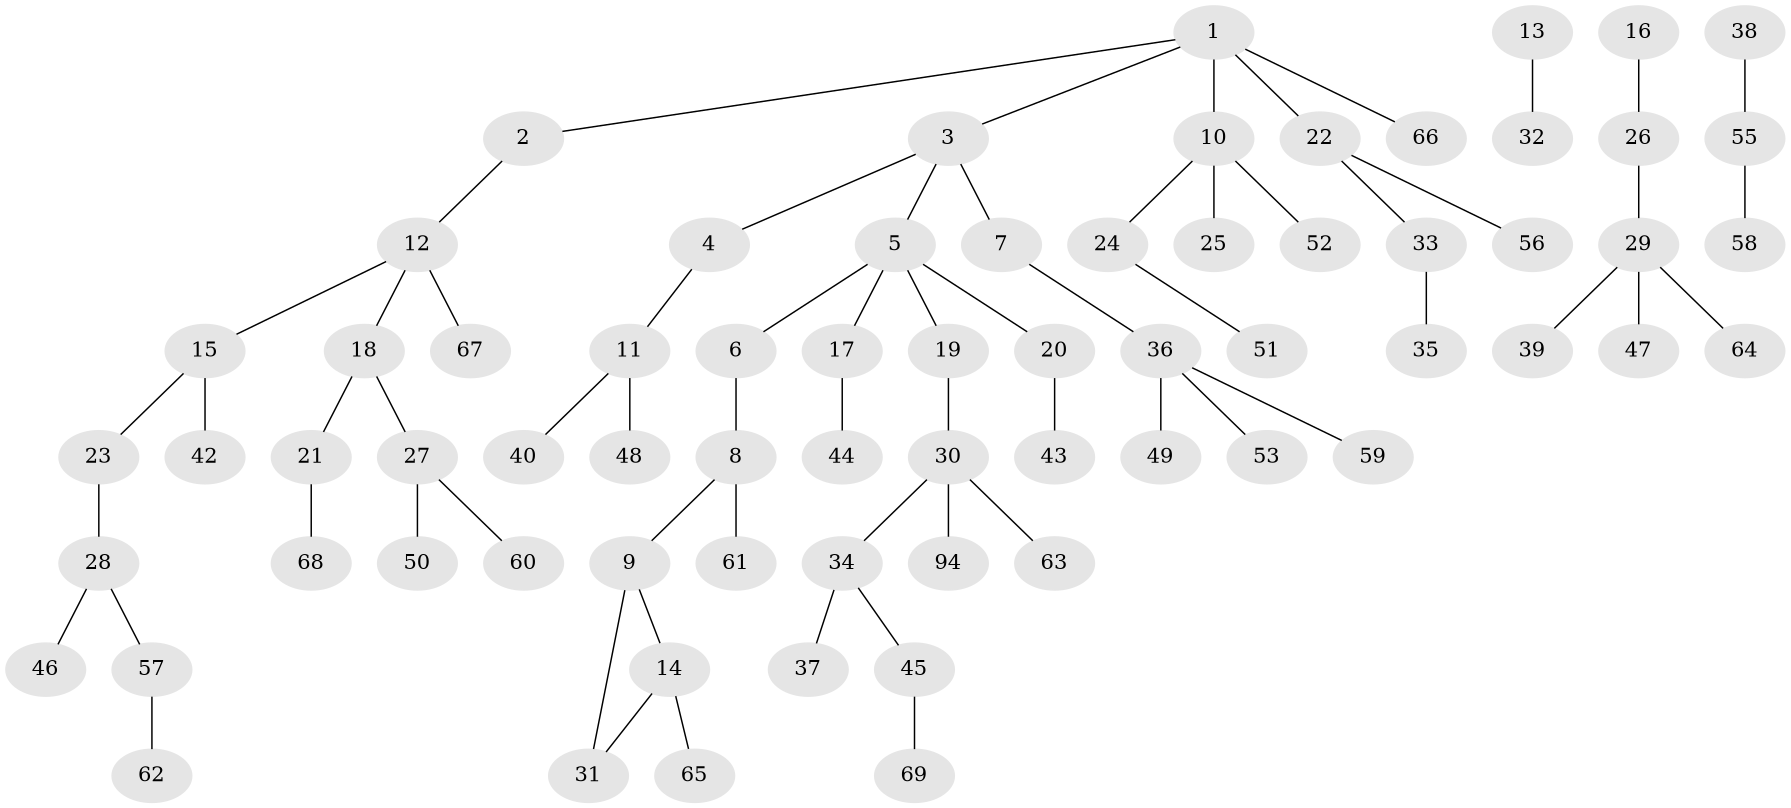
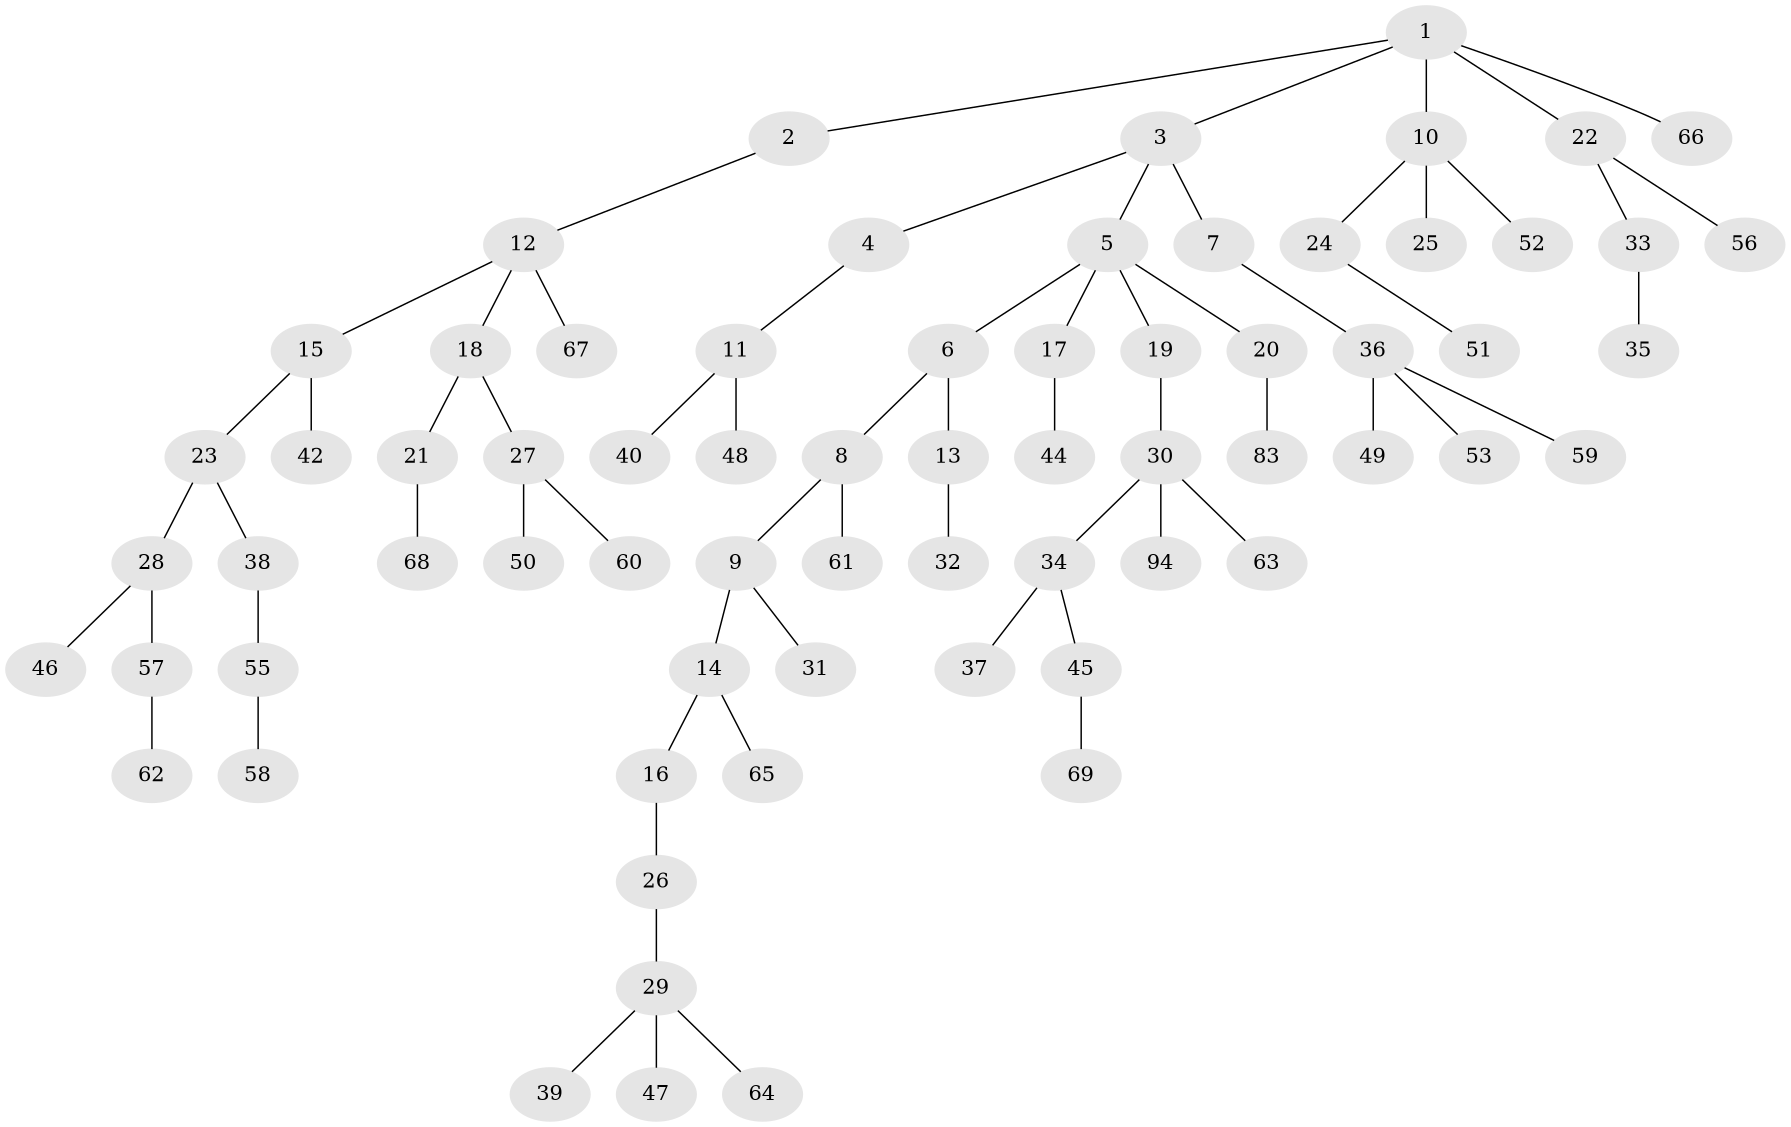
none -> (948, 404)
(1055, 457) -> (1267, 457)
none -> (232, 510)
(629, 723) -> (683, 723)
